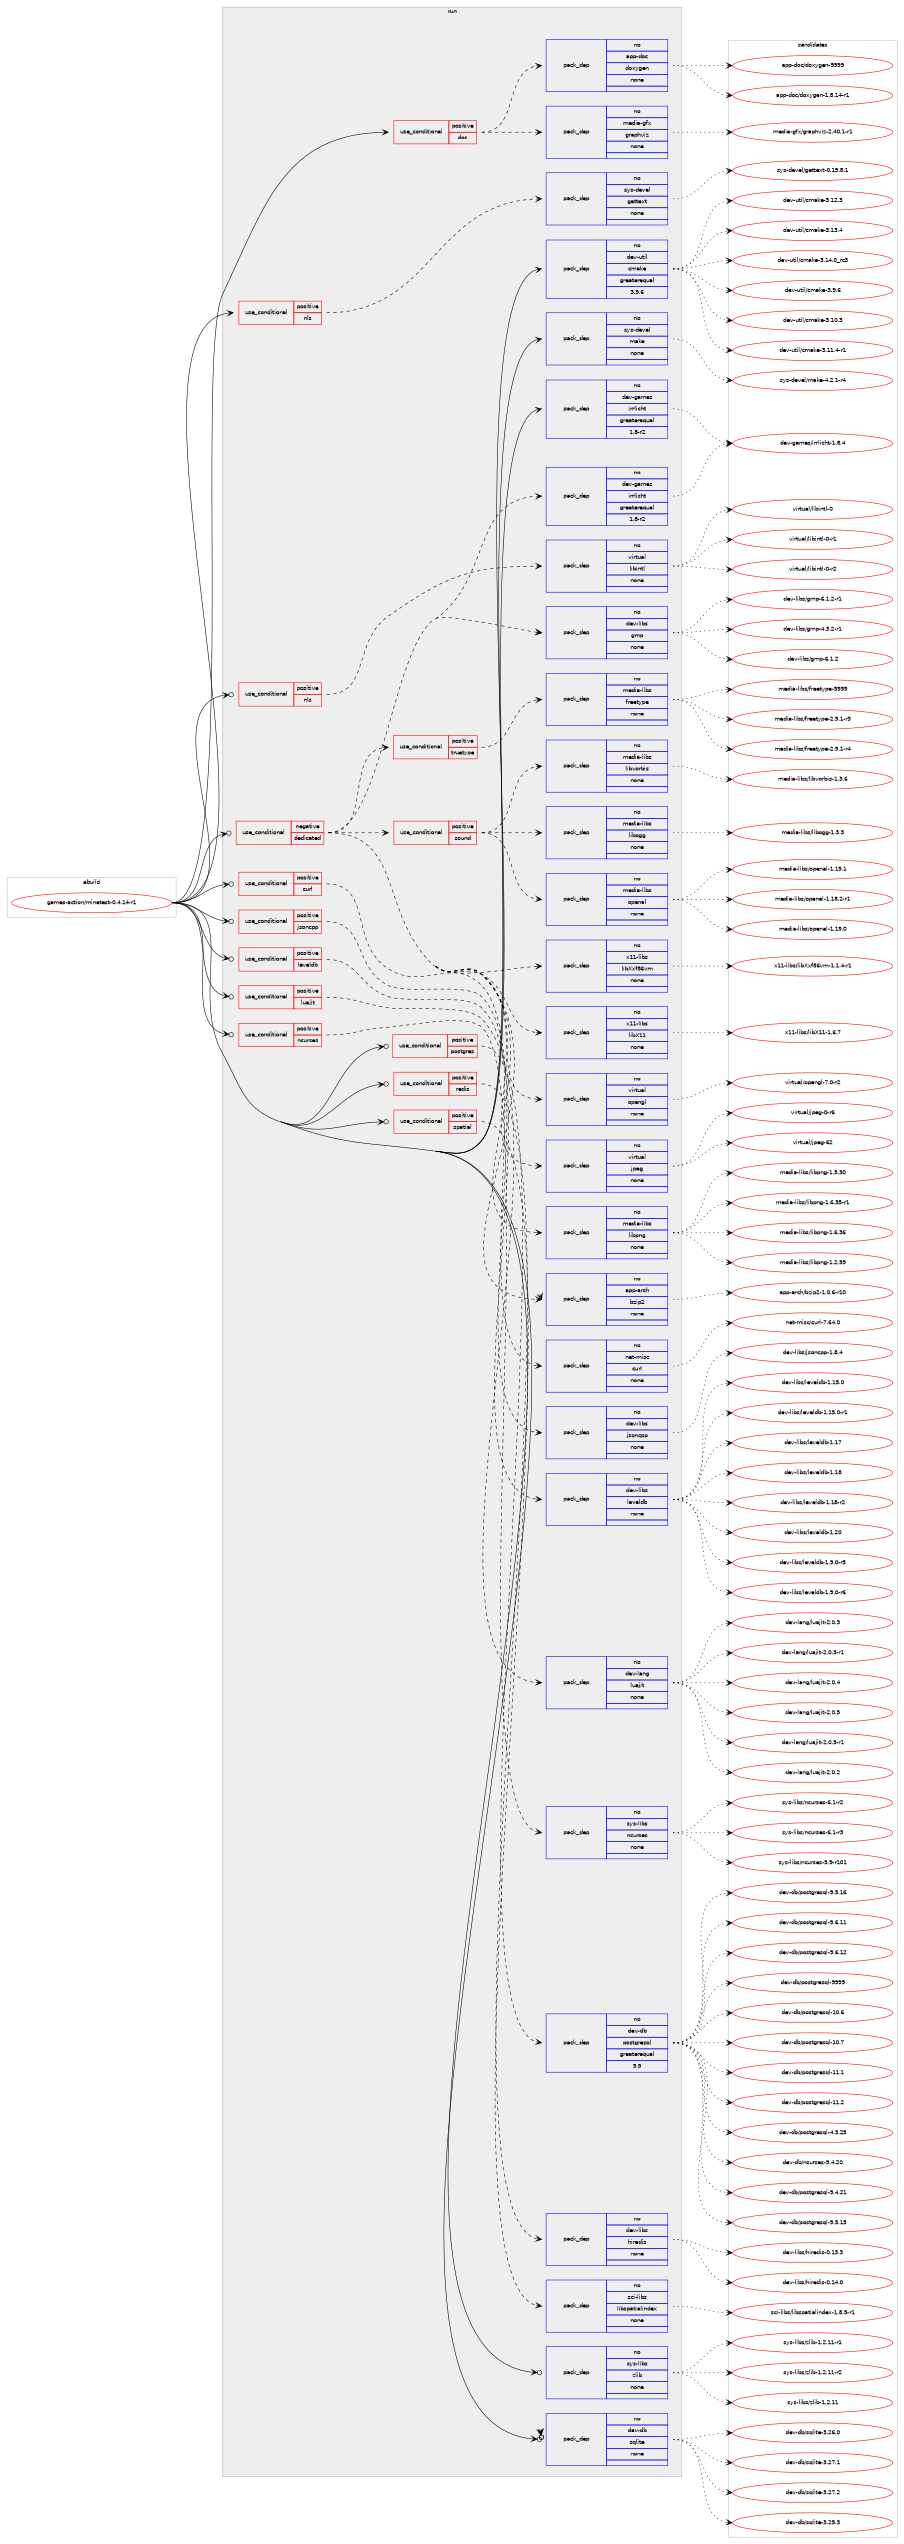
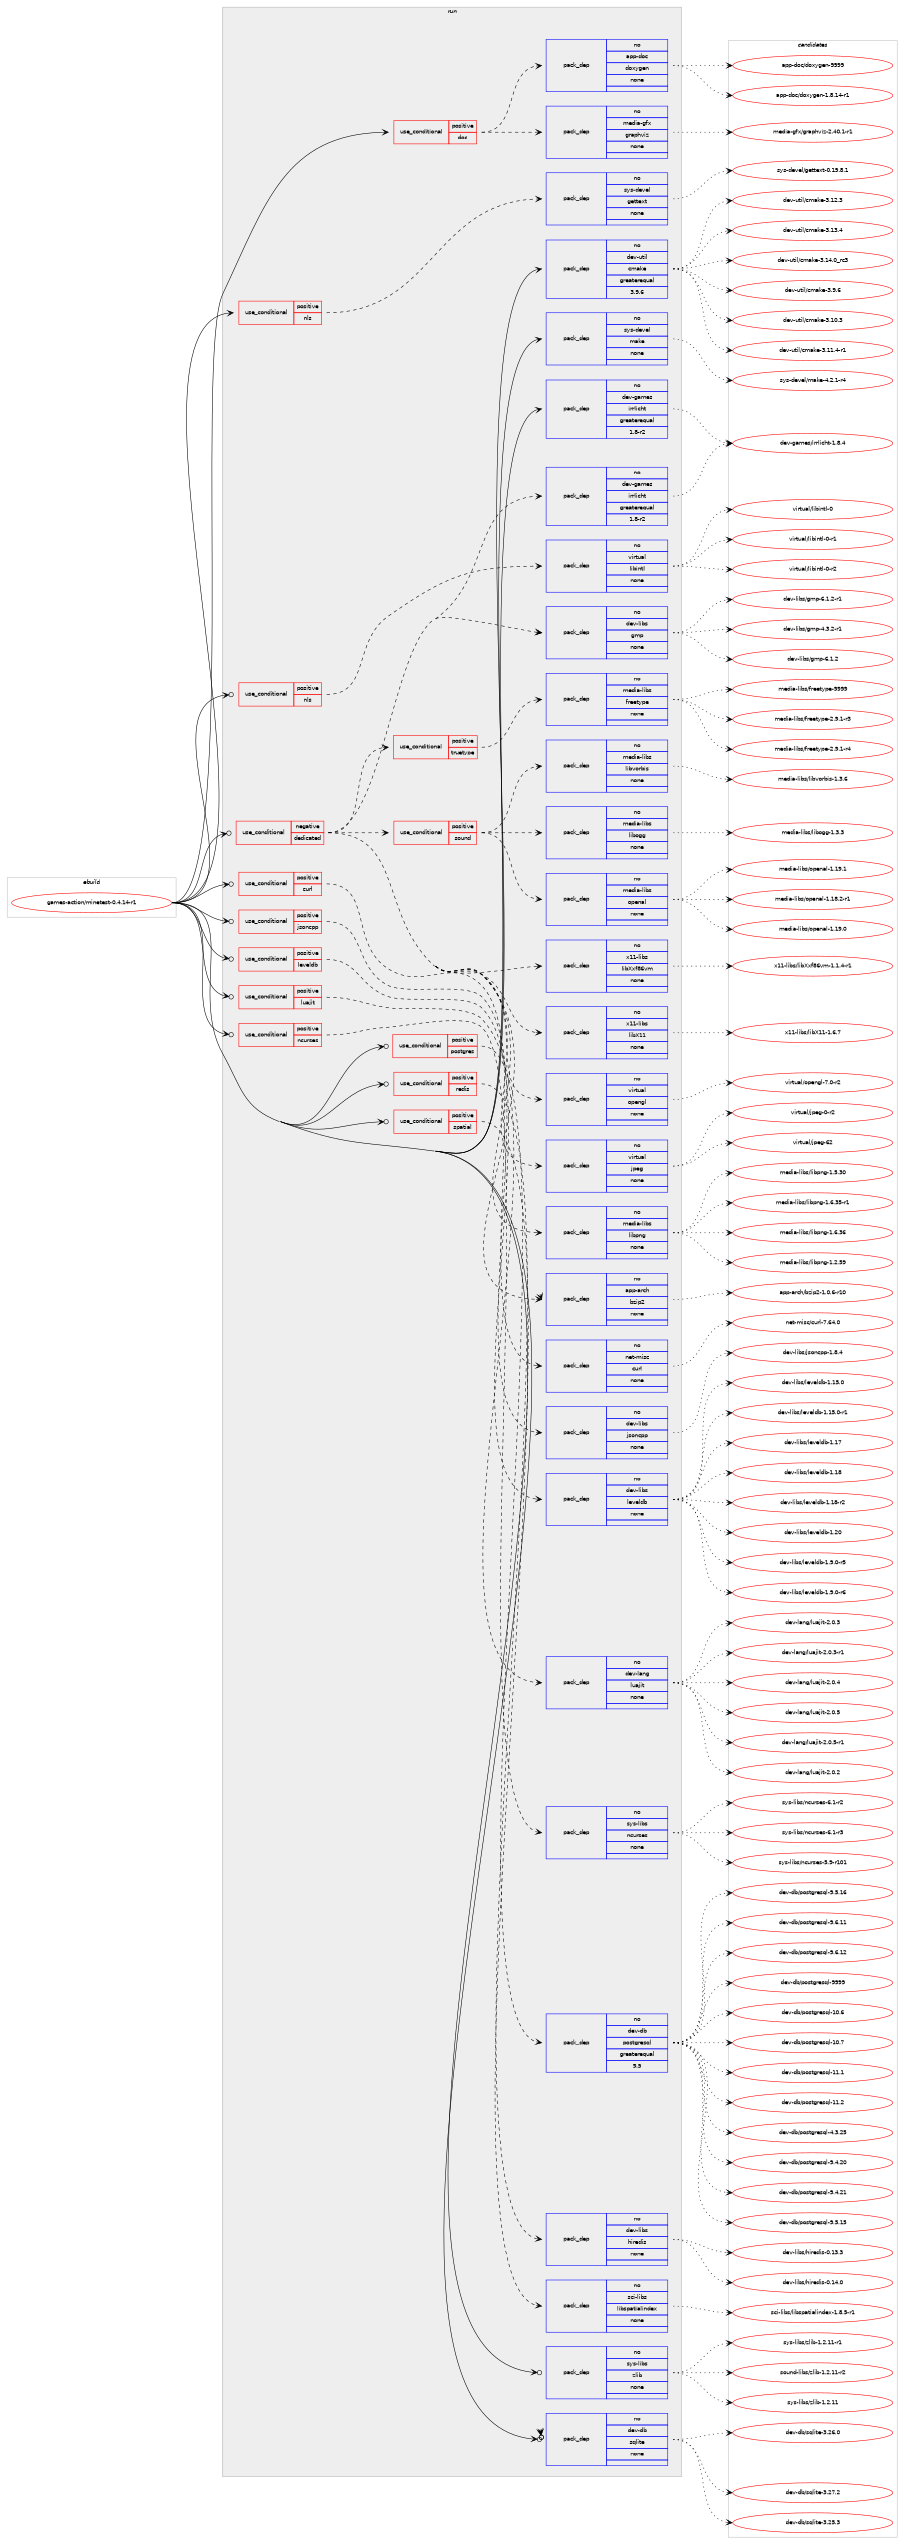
(813, 1113) -> (813, 1113)
(813, 2163) -> (813, 2163)
(813, 2373) -> (813, 2373)
(813, 2463) -> none
